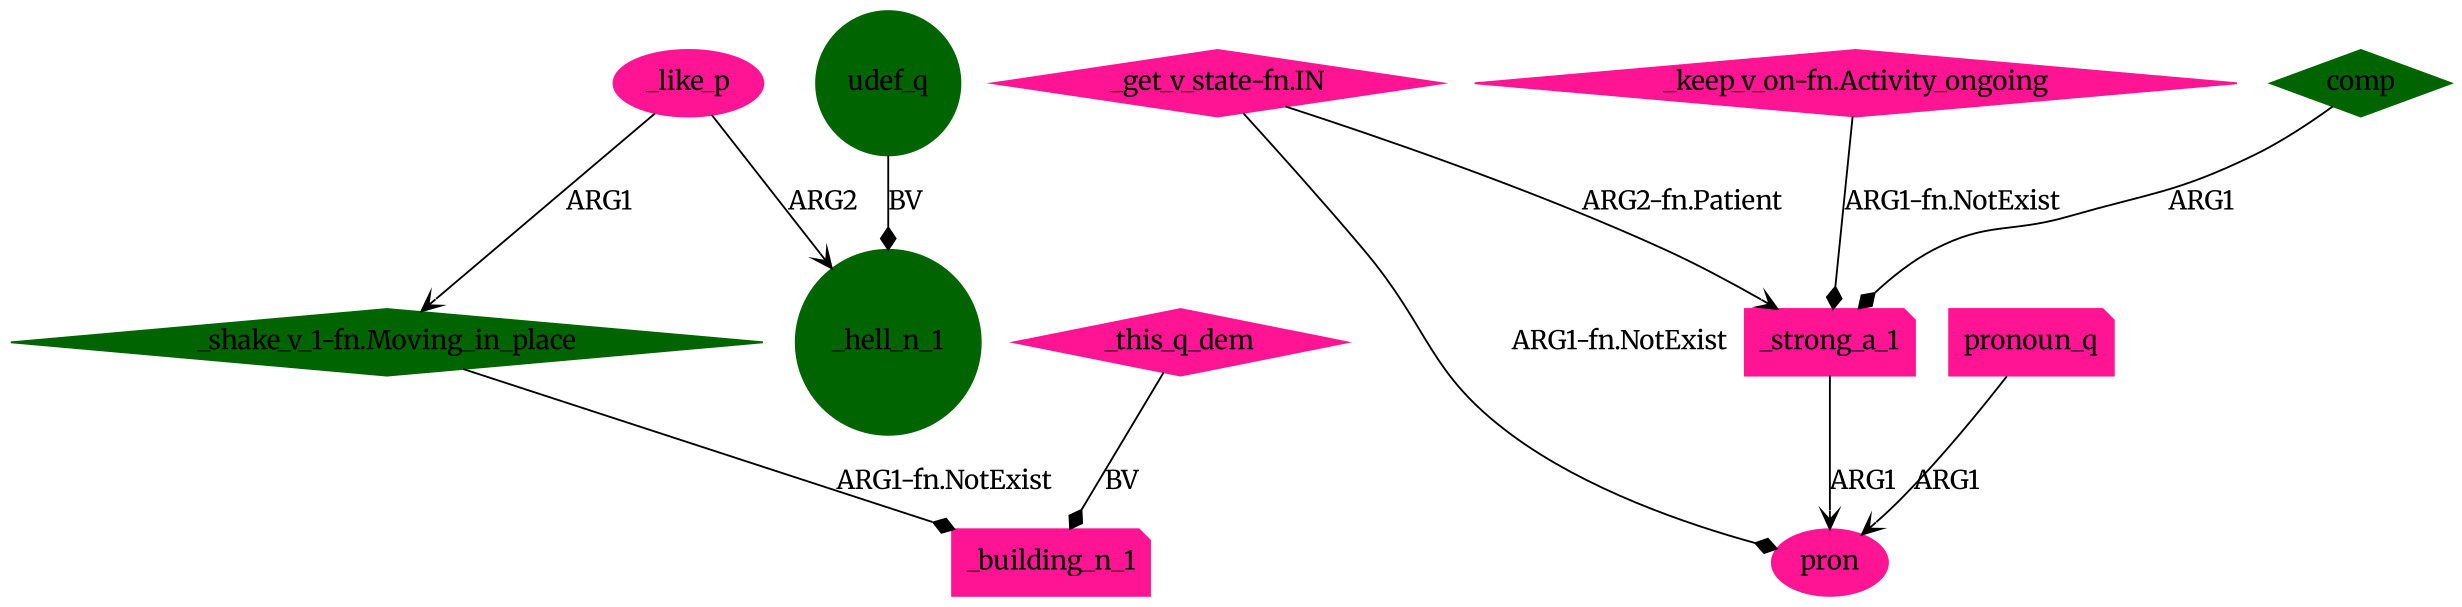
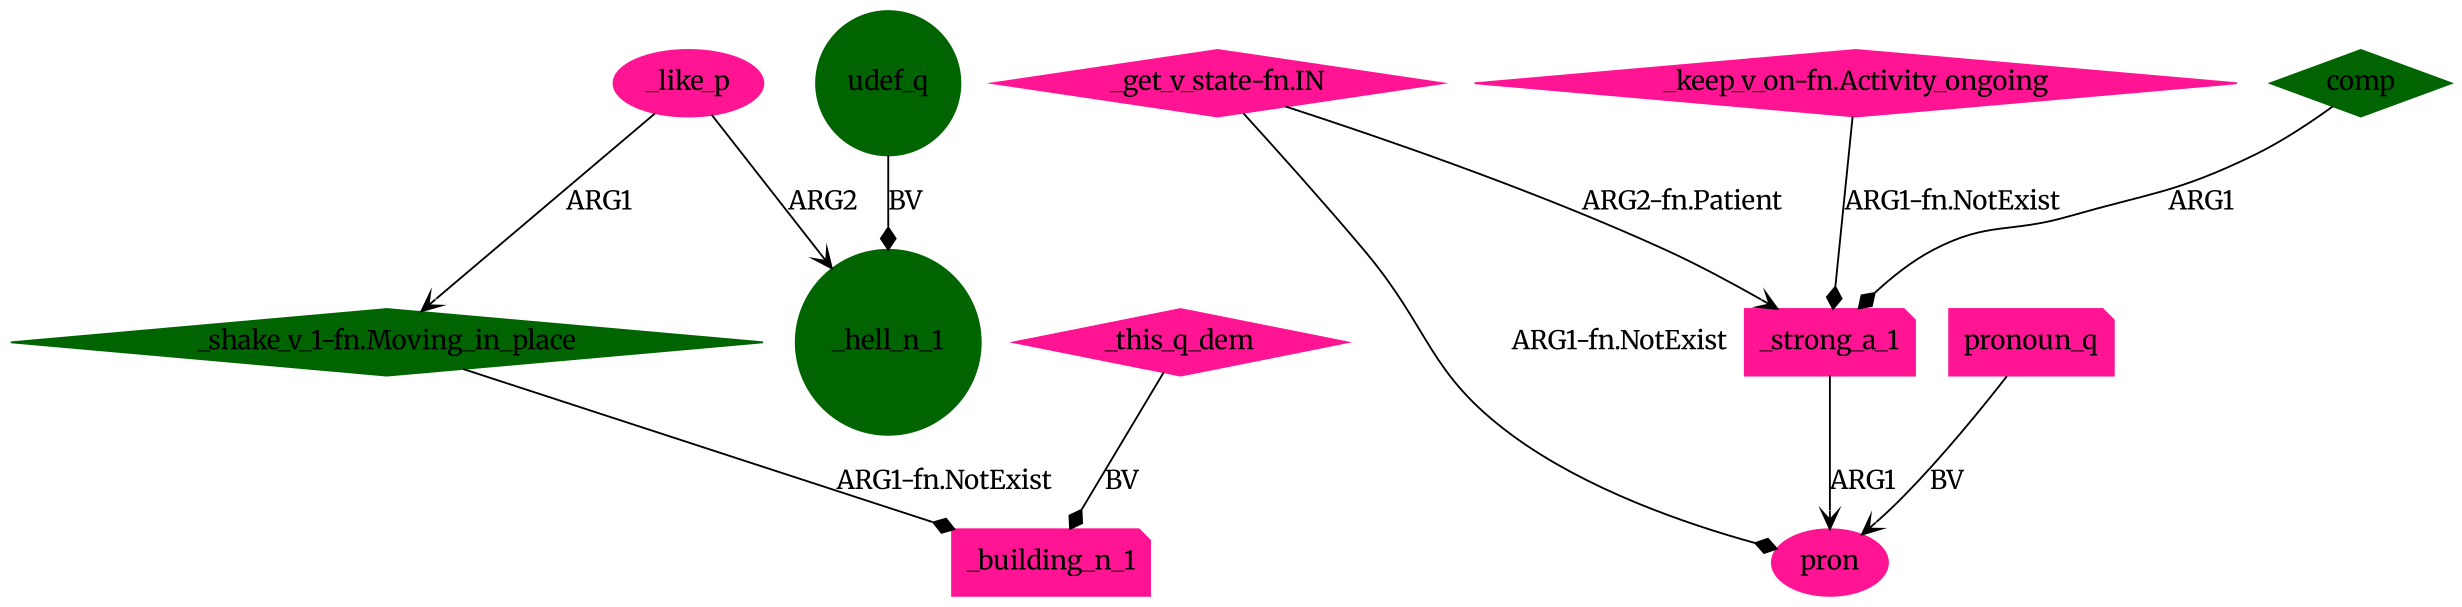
(1947, 482) -> (1947, 482)
